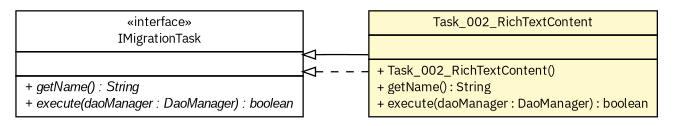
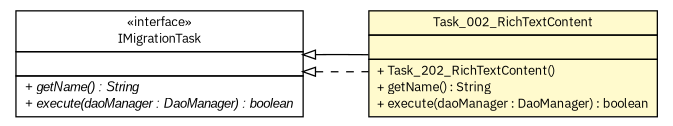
(467, 71) -> (467, 71)
